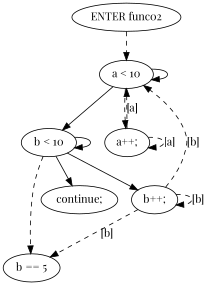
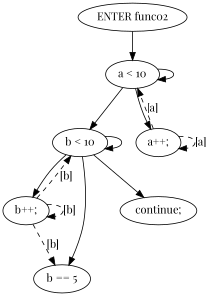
(126, 42) -> (133, 42)
(125, 105) -> (140, 106)
(186, 135) -> (52, 181)
(32, 200) -> (85, 208)
